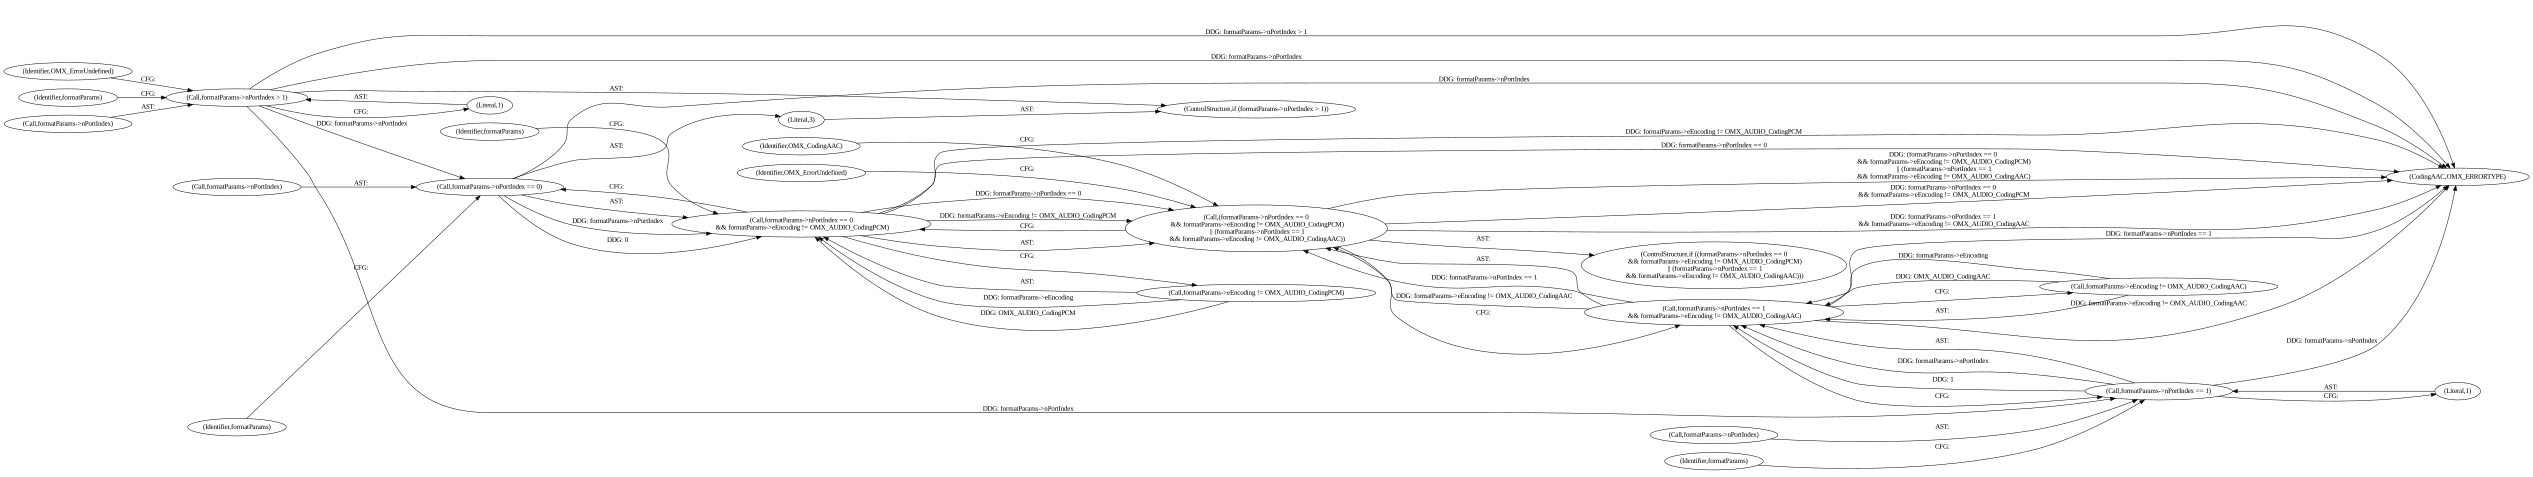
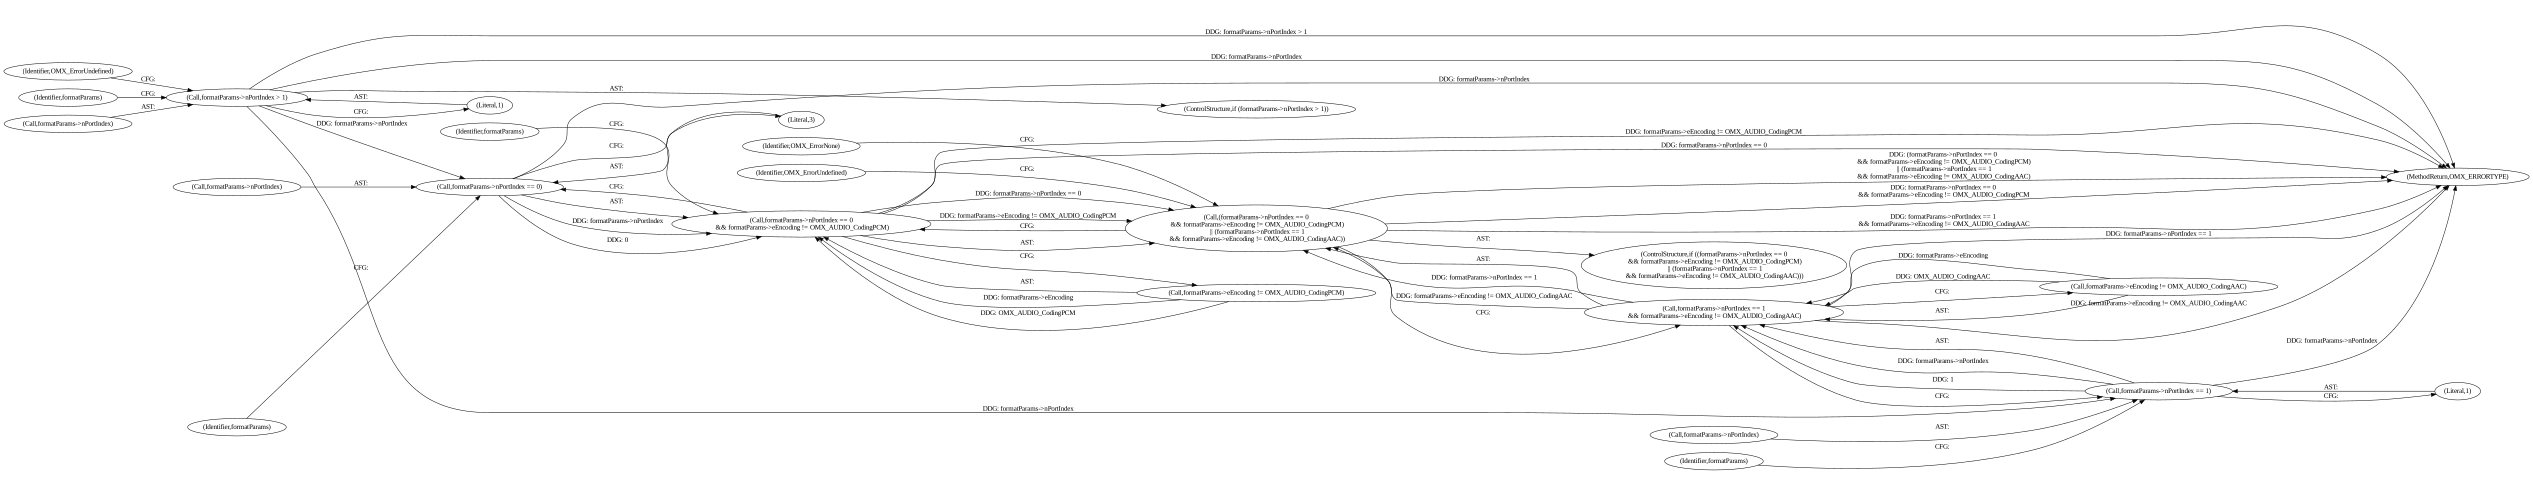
(990, 116) -> (661, 171)
(618, 146) -> (618, 146)
(801, 146) -> (801, 146)
(2458, 177) -> (2458, 177)
